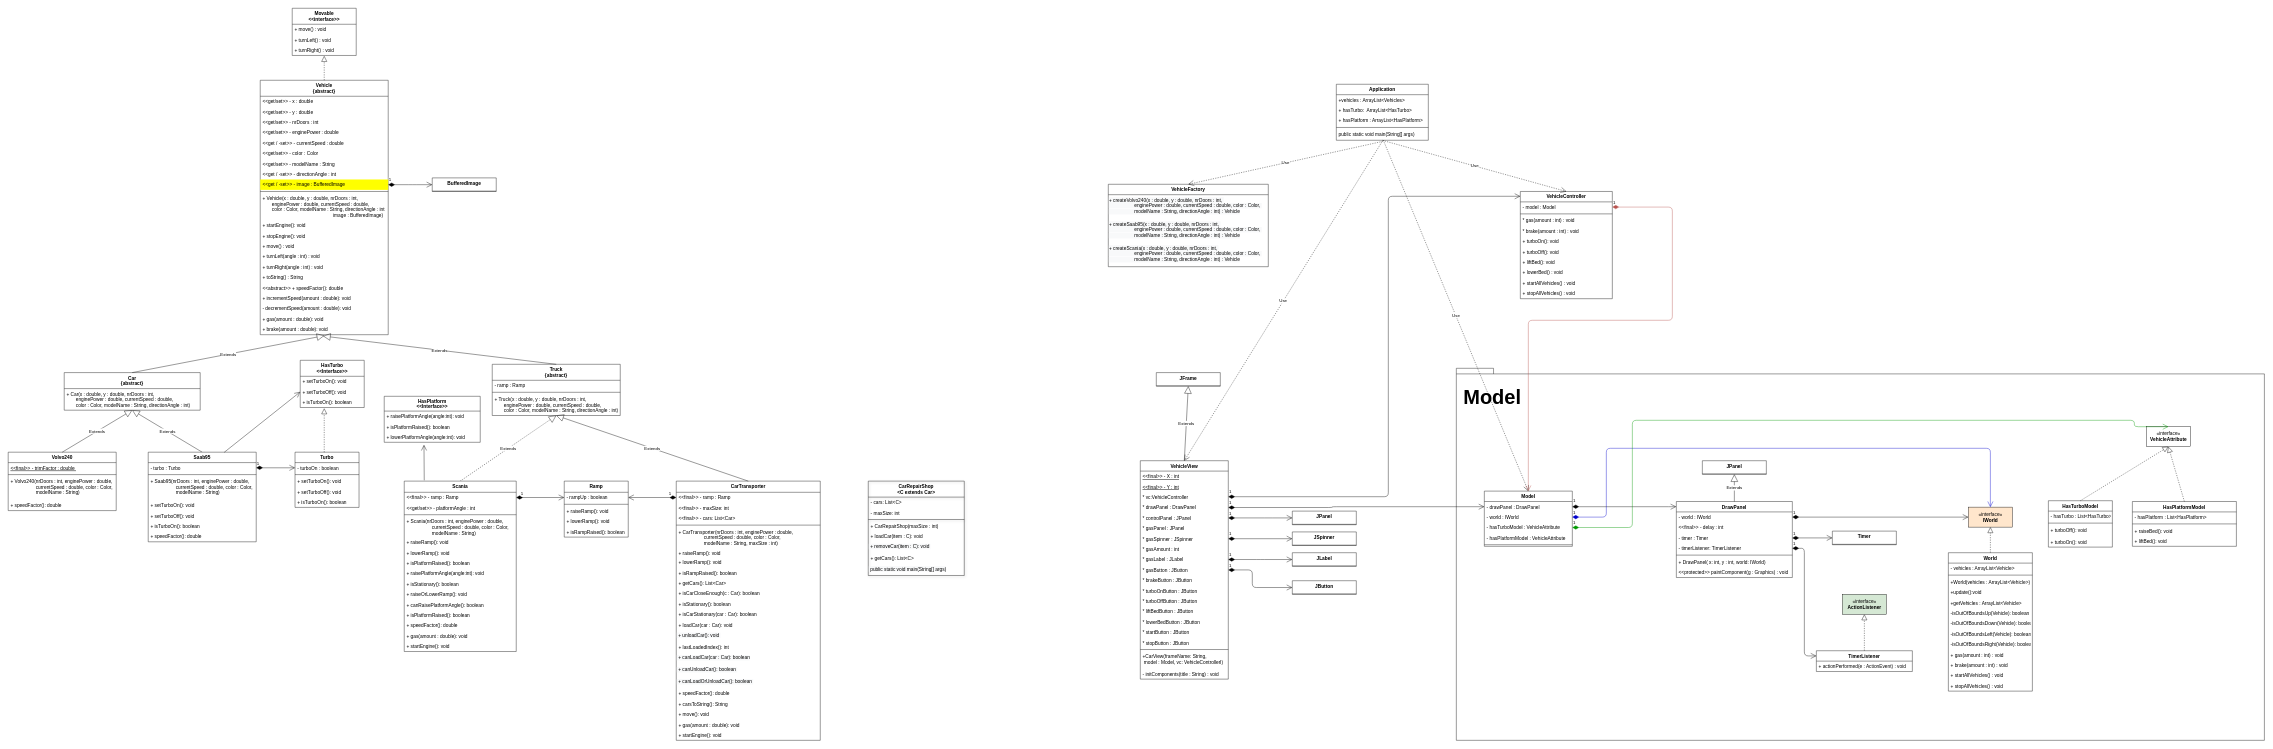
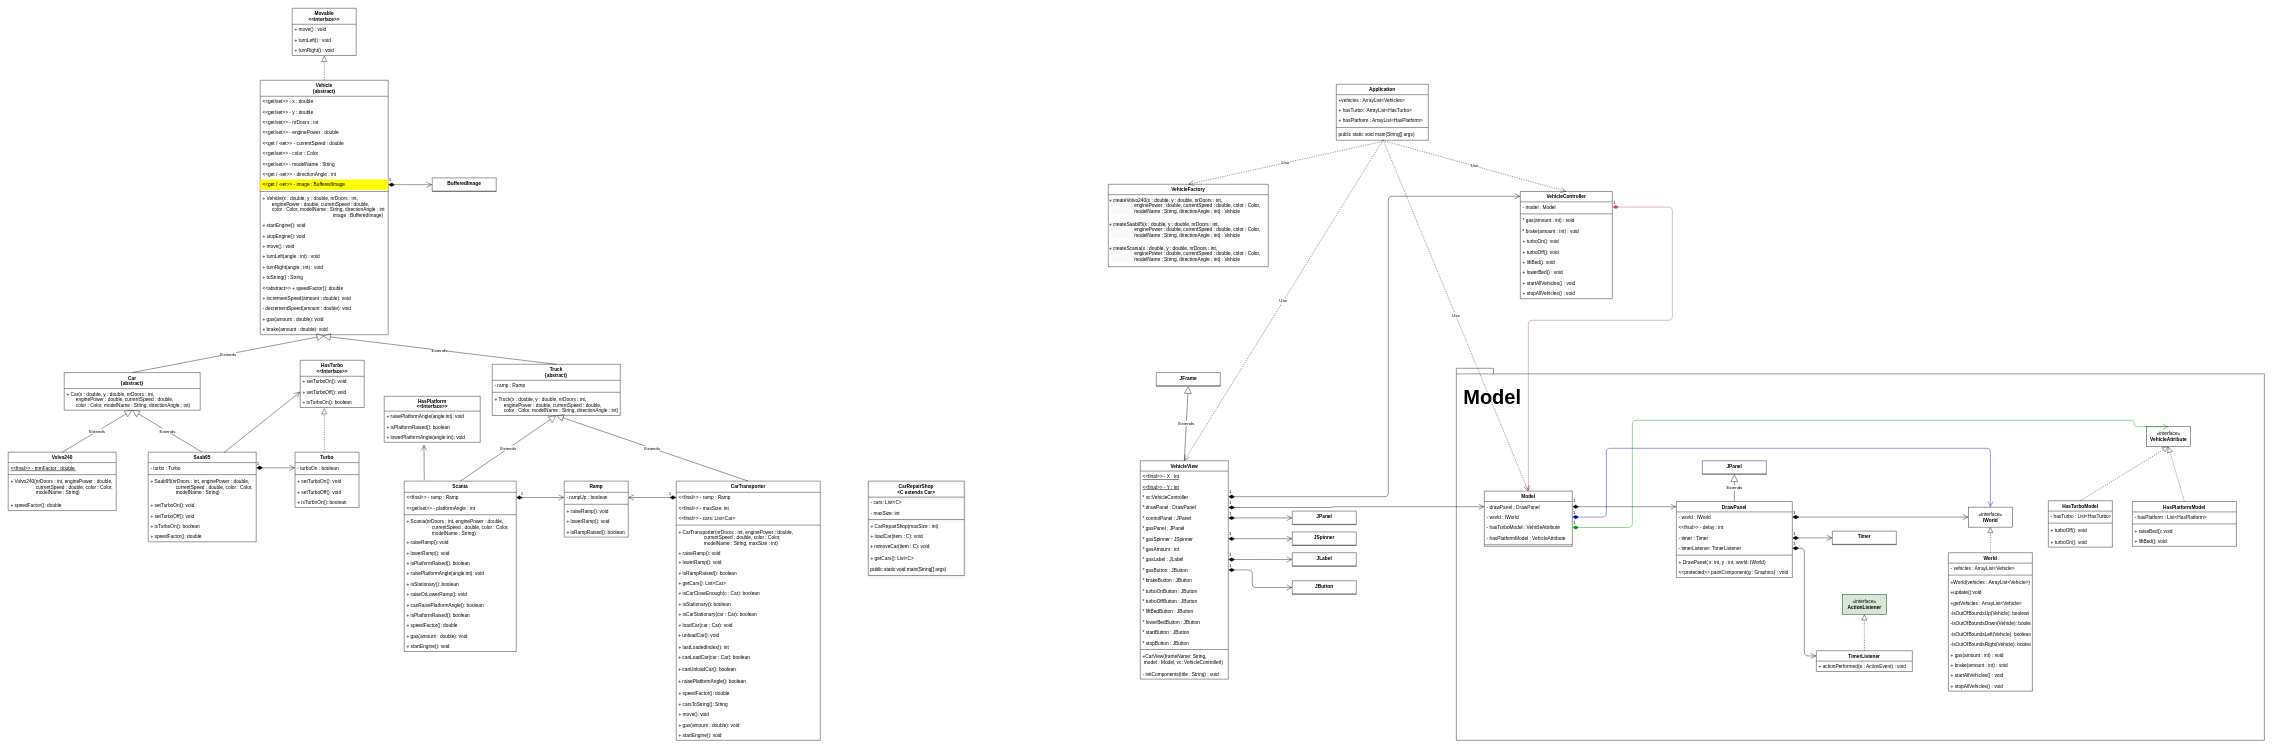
(482, 466) -> (482, 466)
(1990, 517) -> (1990, 517)
(716, 682) -> (714, 682)
